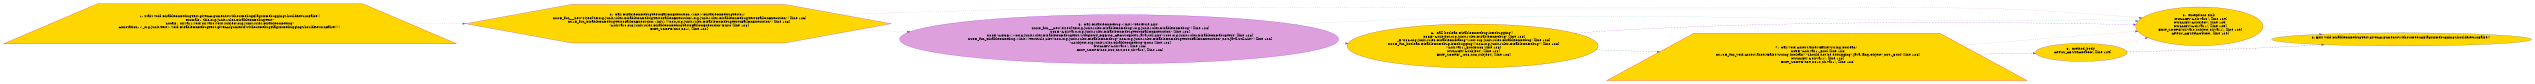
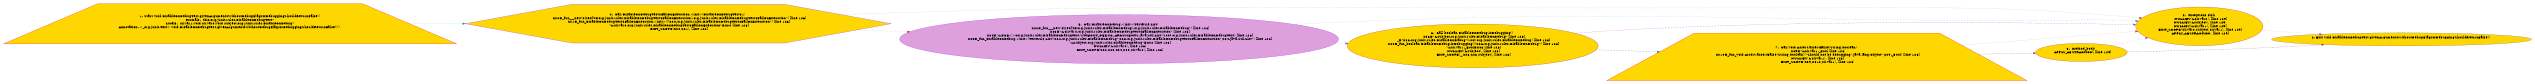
(2081, 52) -> (2081, 52)
